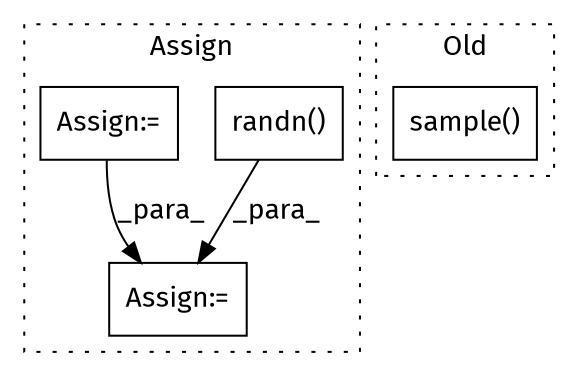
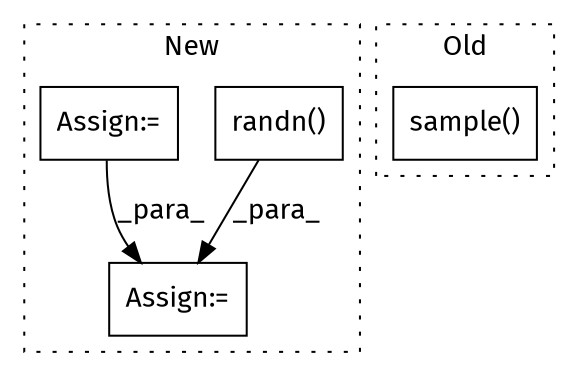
(192, 48) -> (192, 48)
